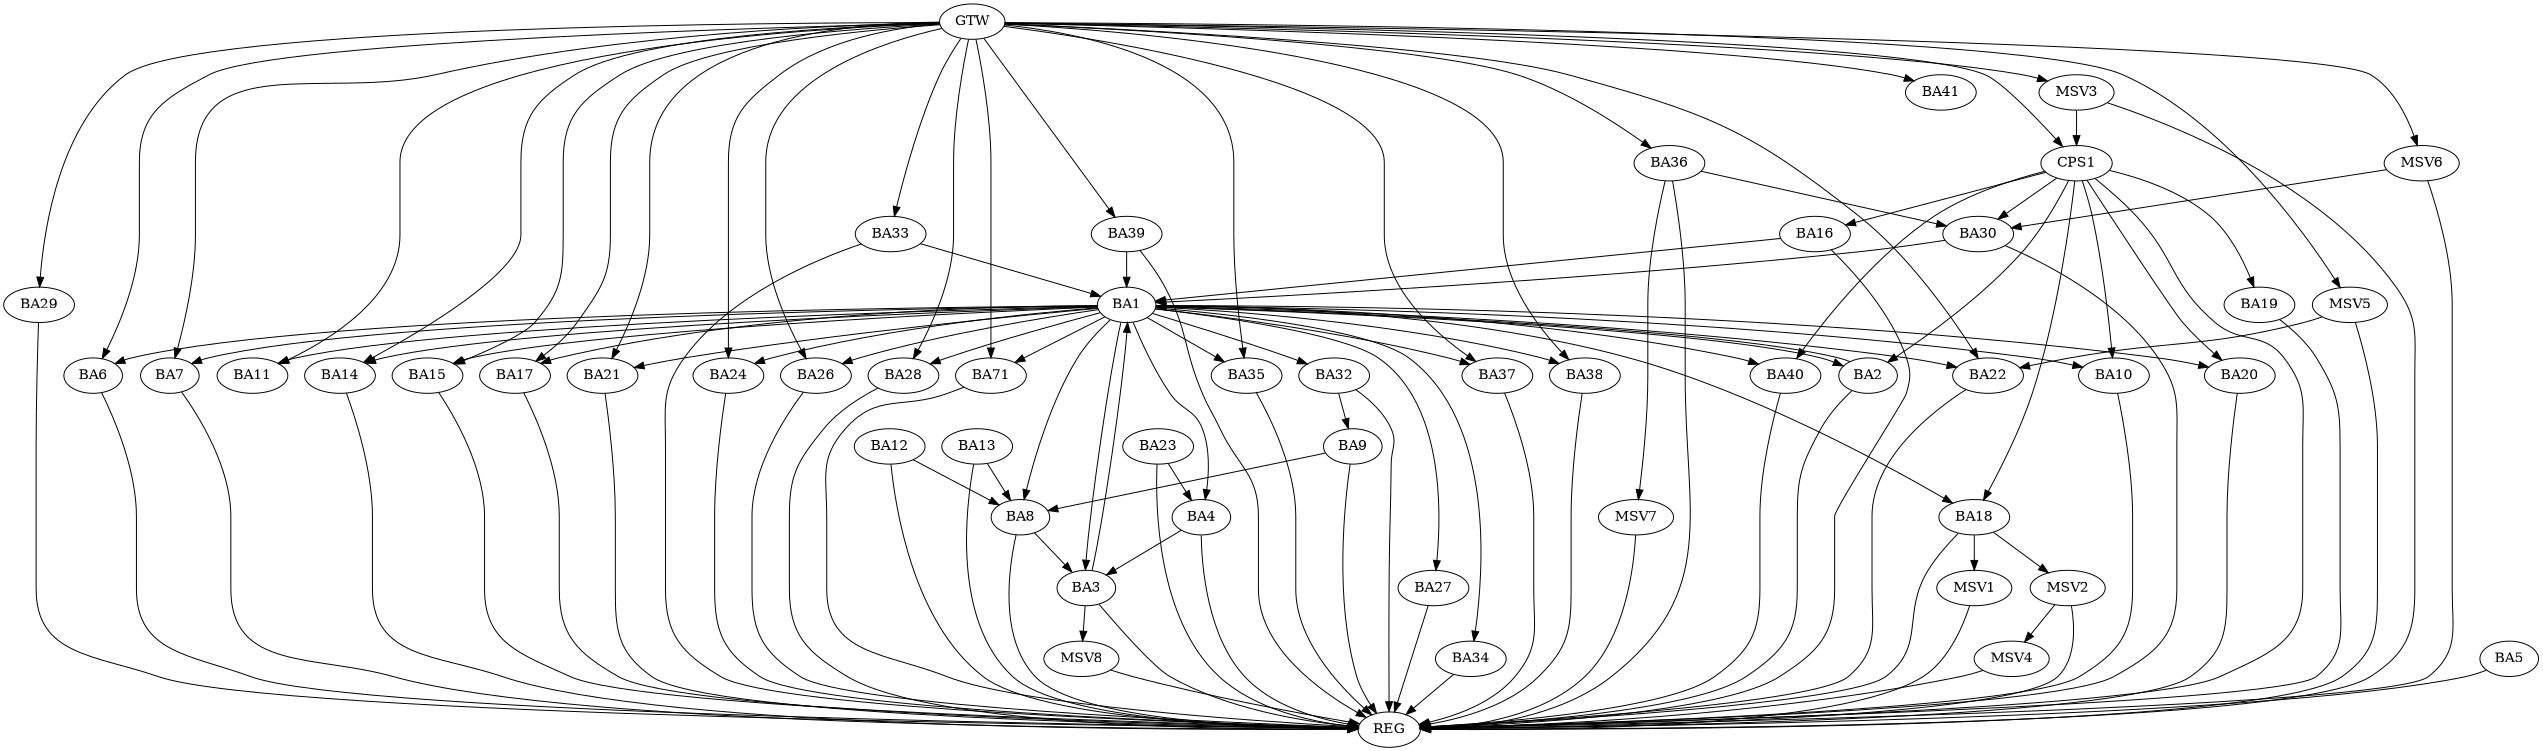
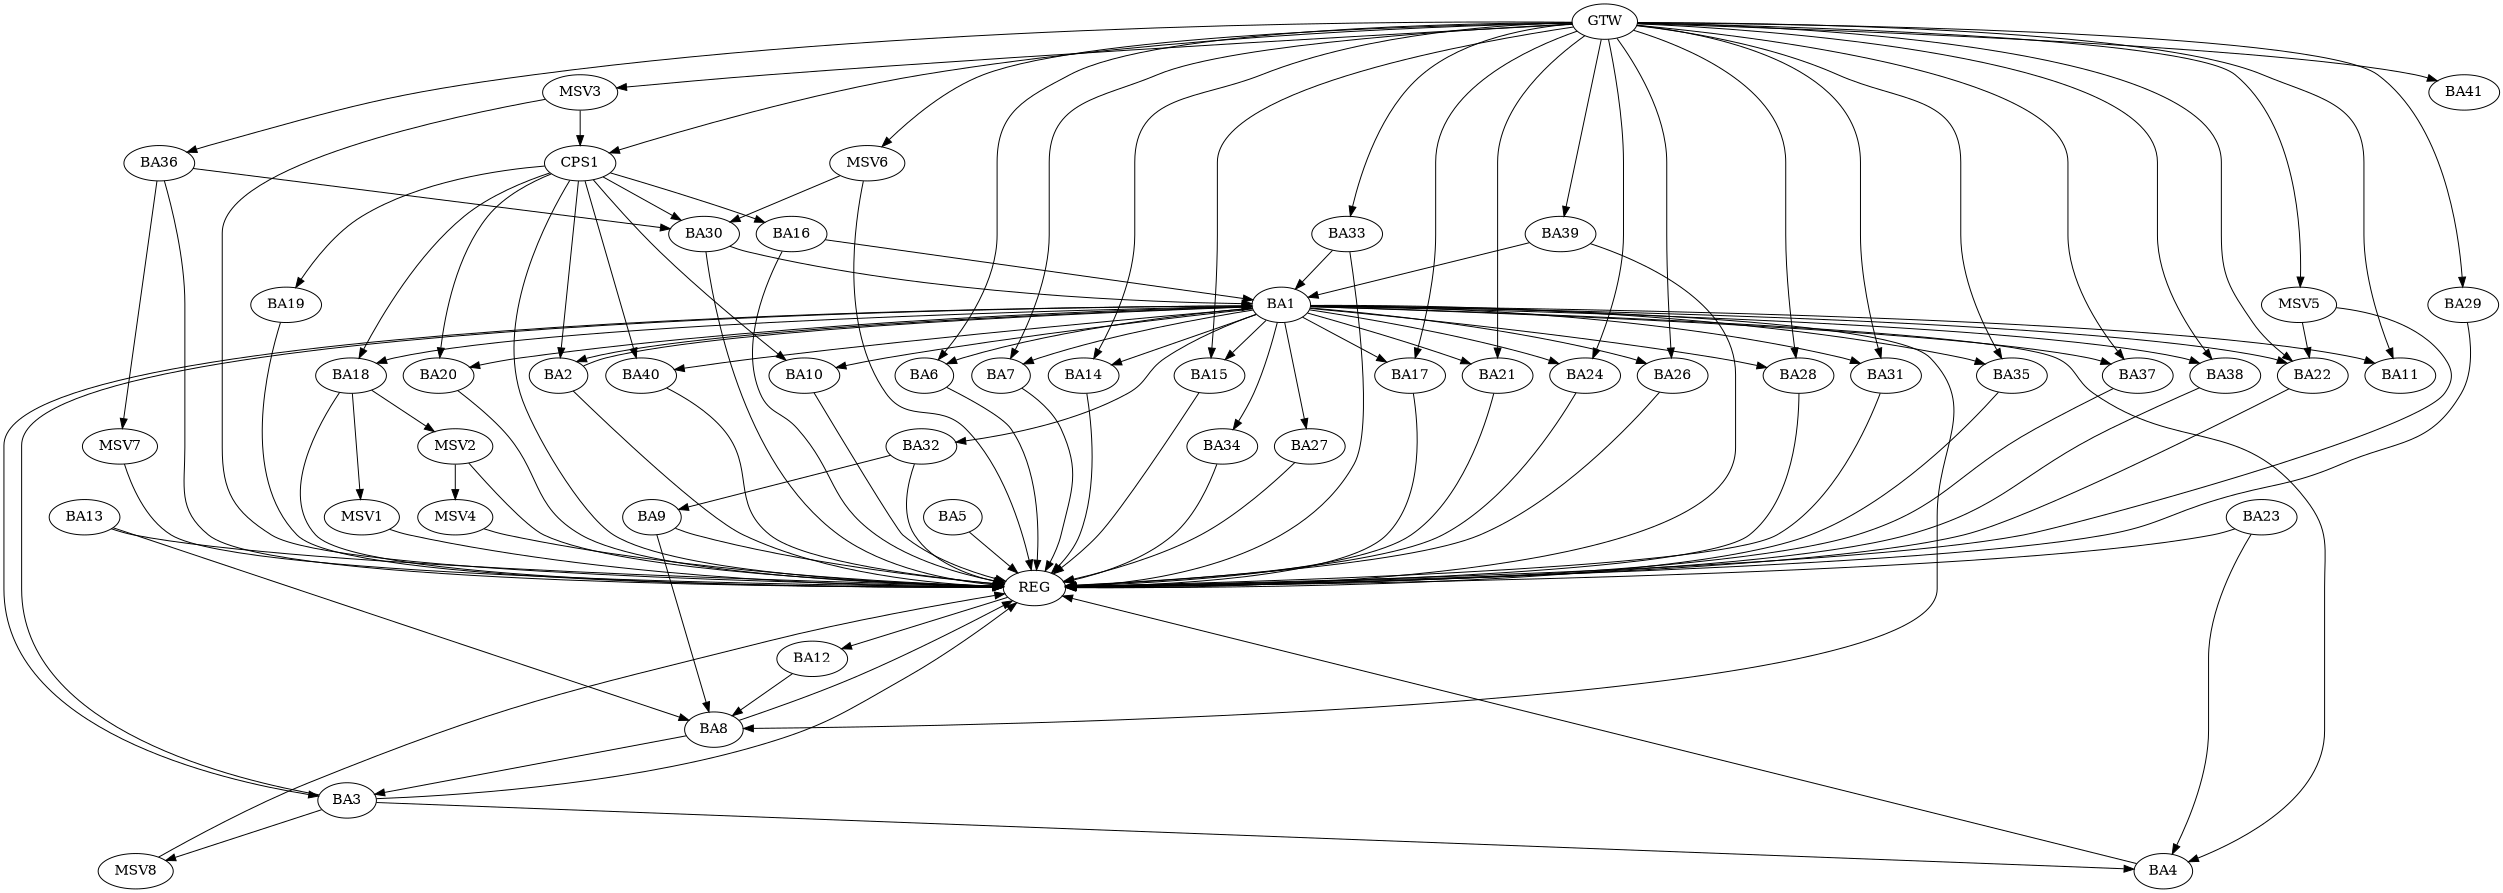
(991, 376) -> (1886, 376)
(1148, 550) -> (1250, 836)
(989, 679) -> (929, 622)
